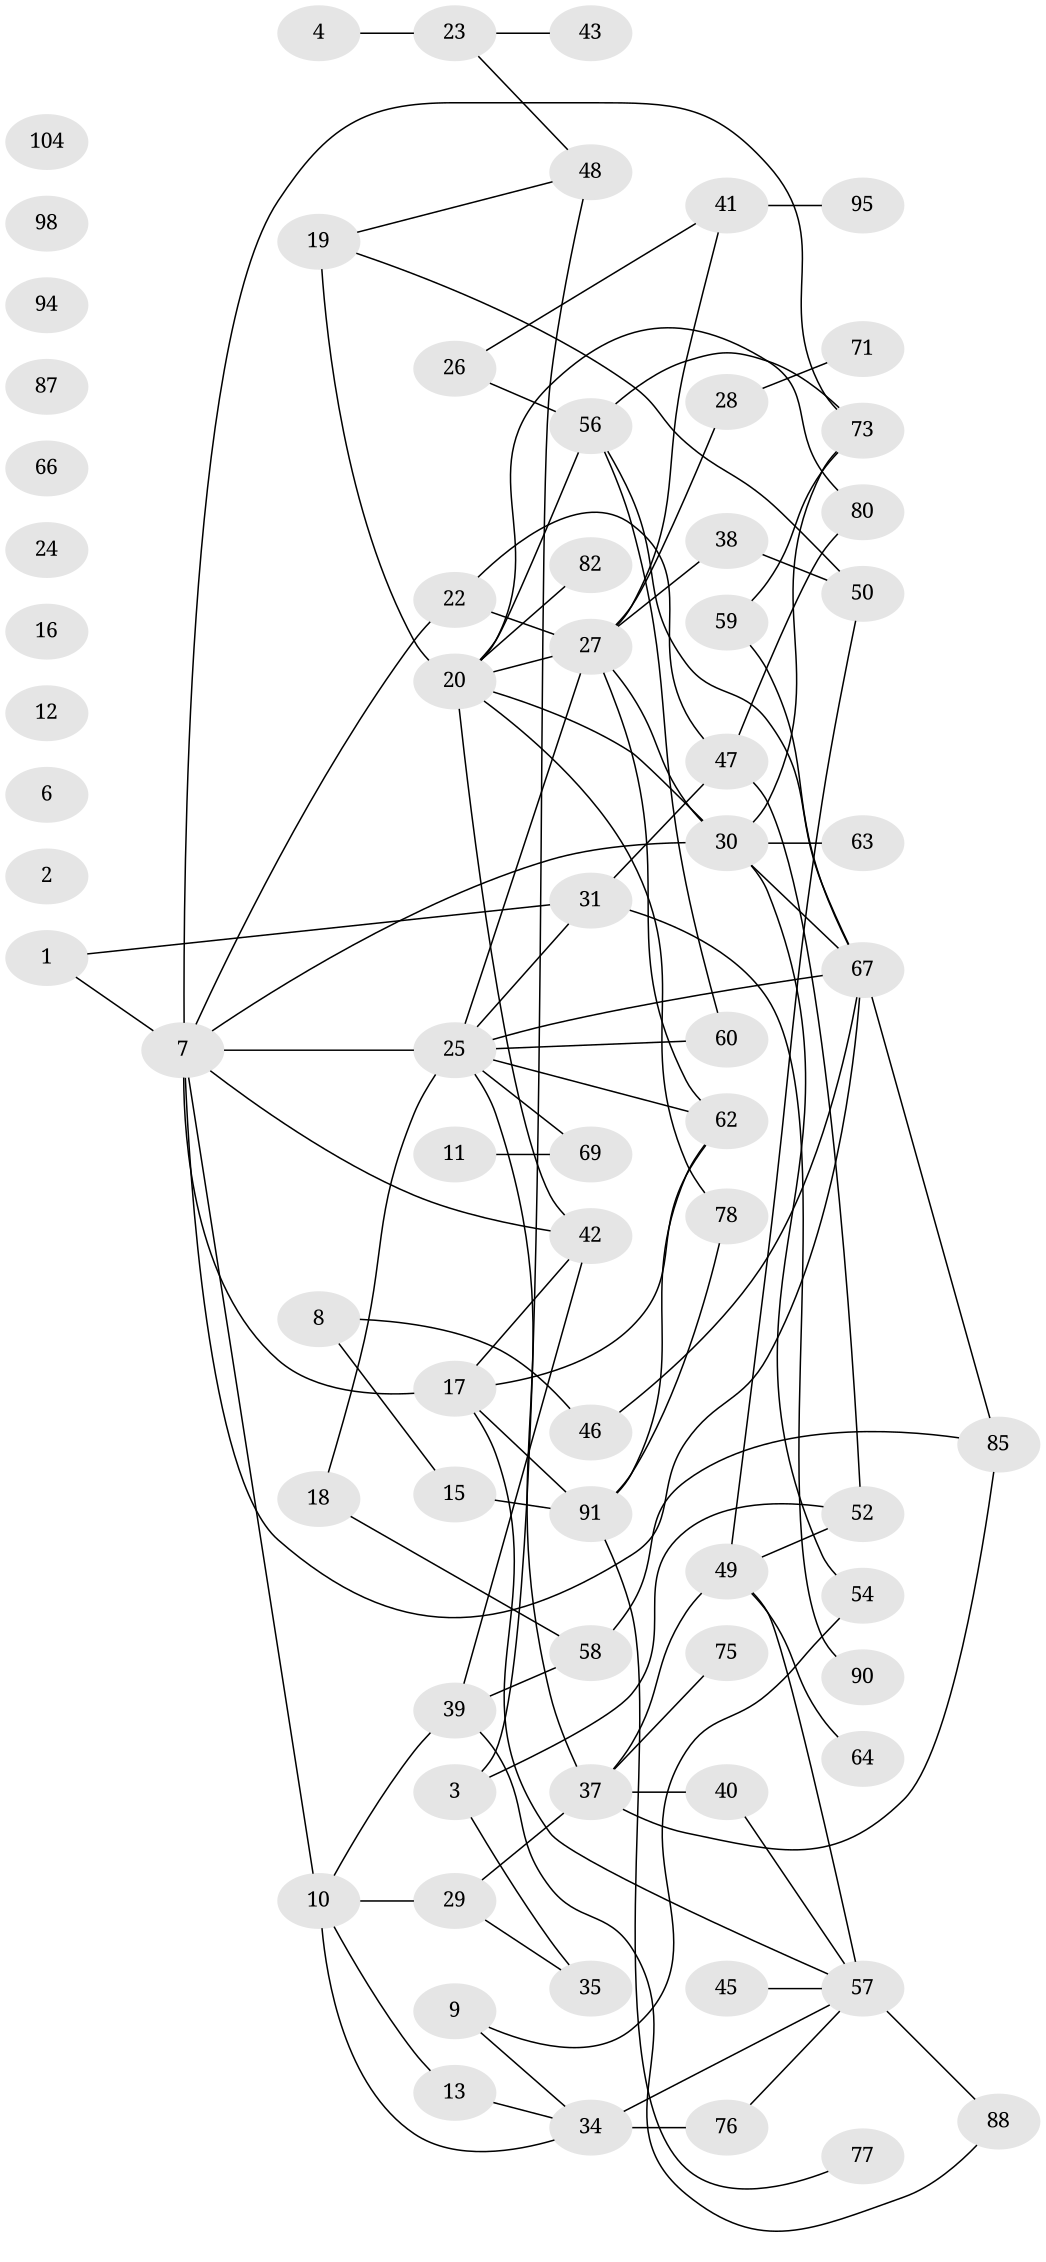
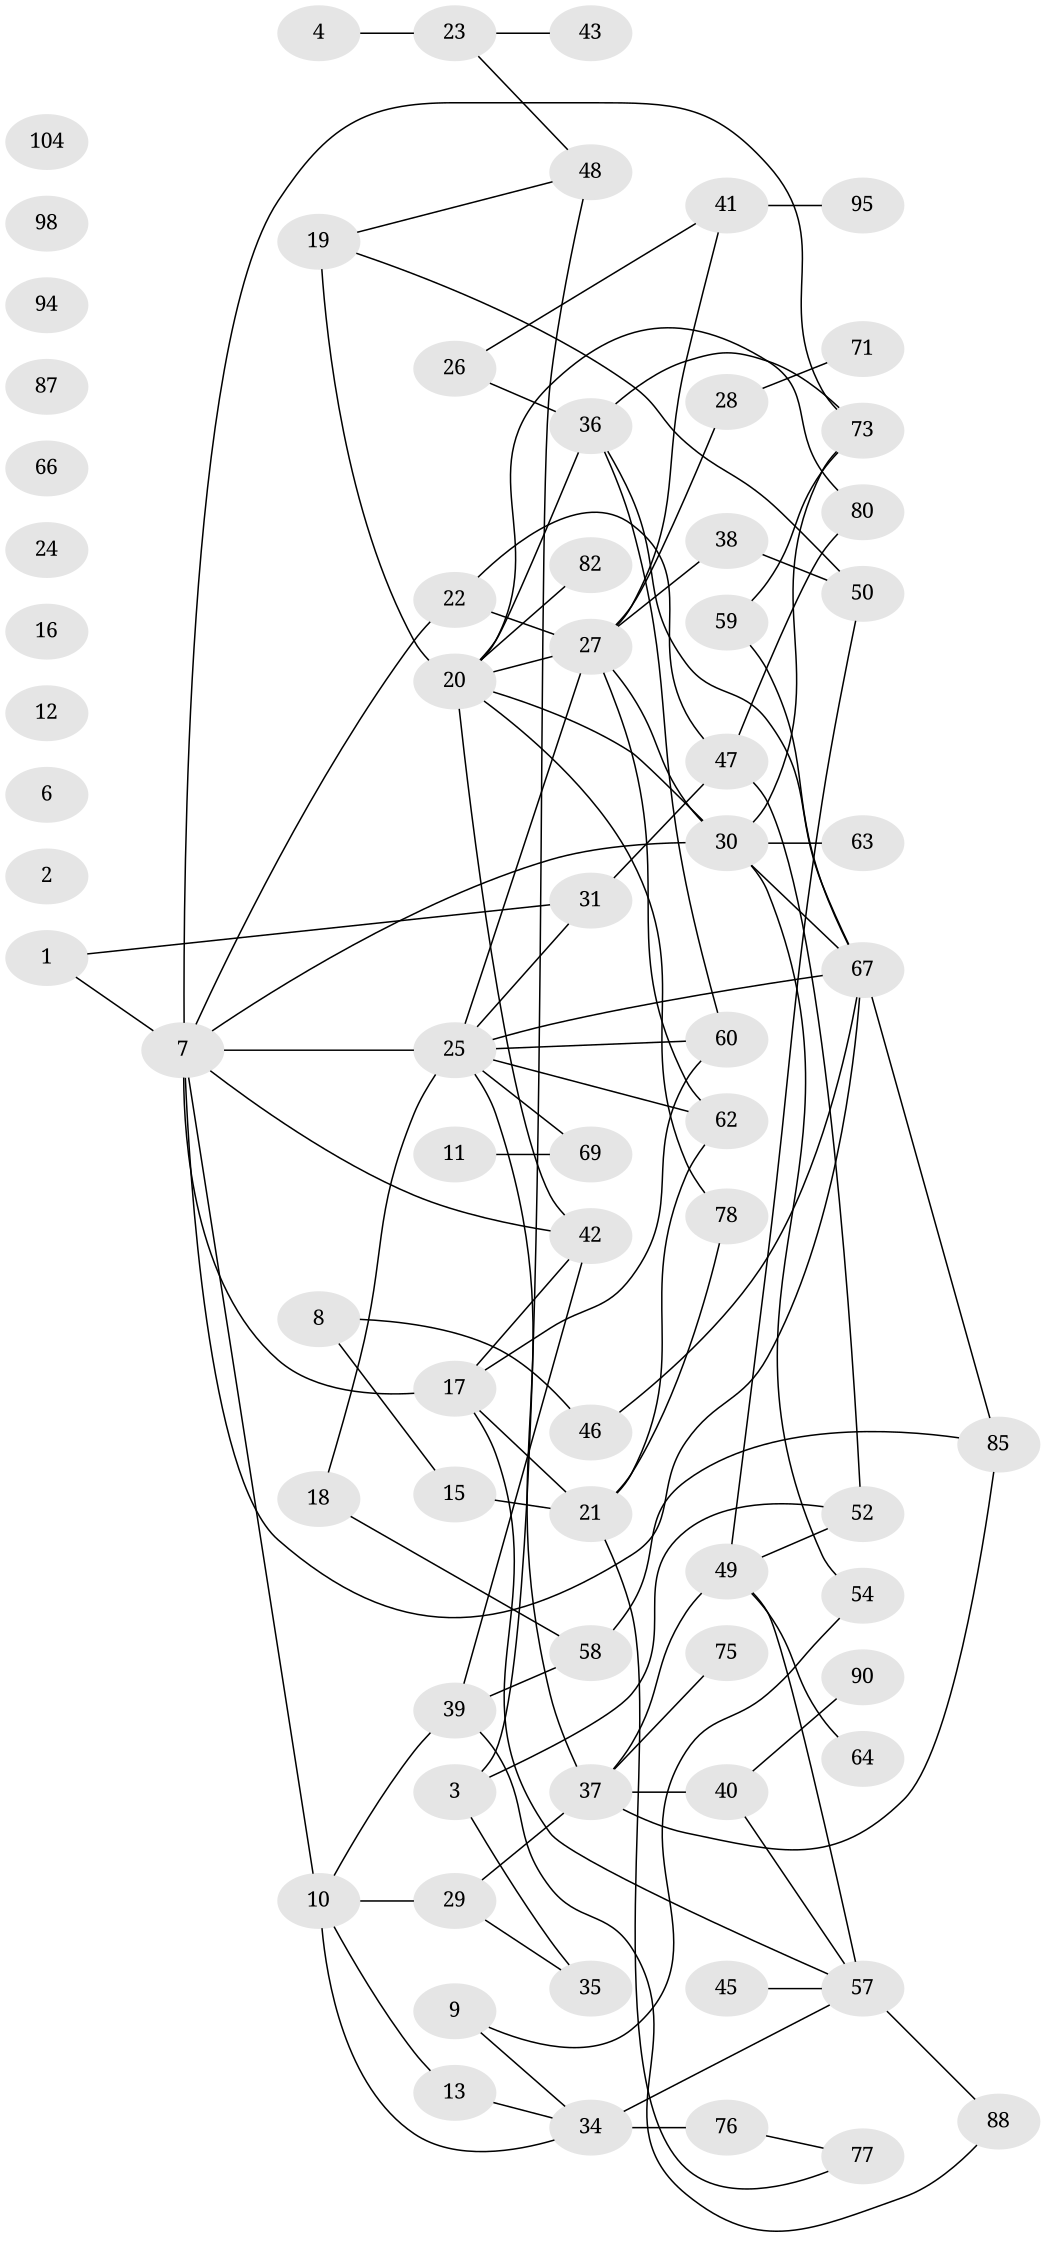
(591, 426) -> (591, 426)
(803, 1245) -> (793, 1737)
(648, 1308) -> (646, 1253)
(591, 1514) -> (591, 1514)
(795, 2058) -> (795, 2142)
